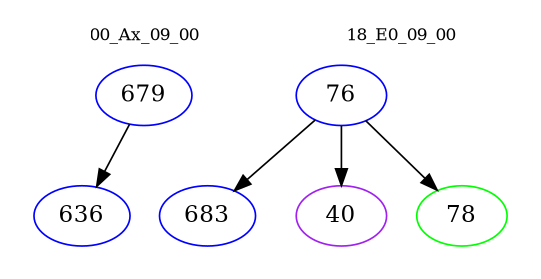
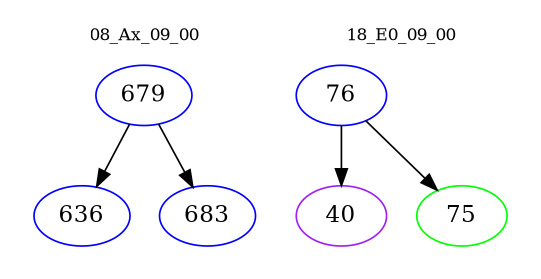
(145, 36) -> (145, 36)
(293, 139) -> (172, 148)
(462, 216) -> (462, 216)
